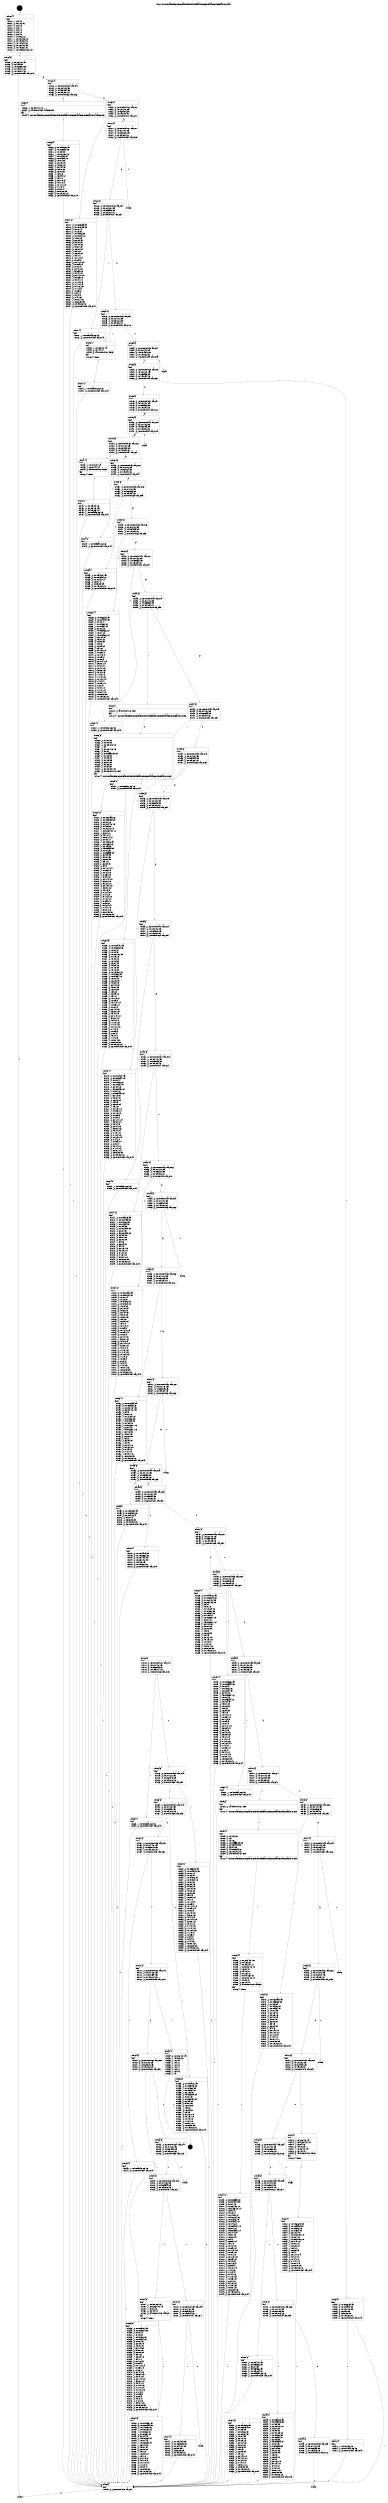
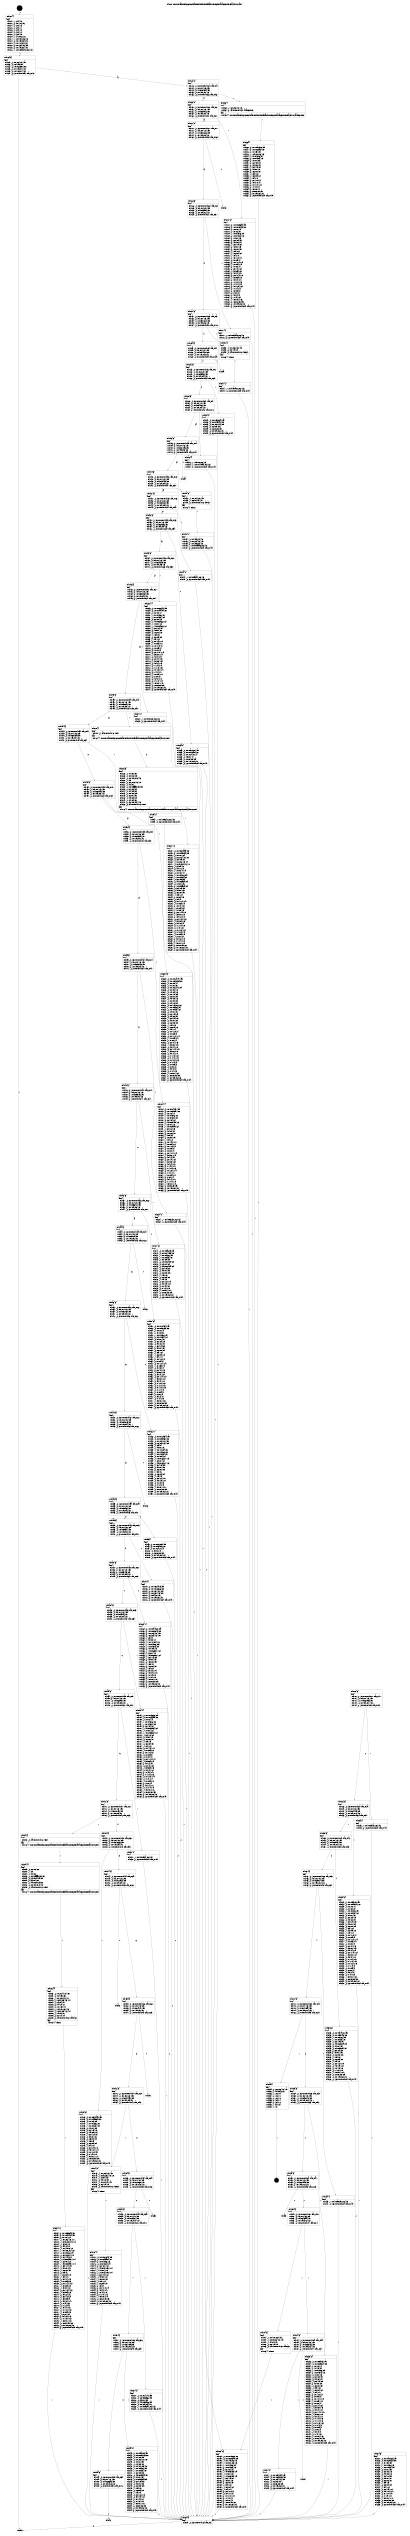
(85, 1542) -> (206, 1608)
(347, 2380) -> (200, 434)
